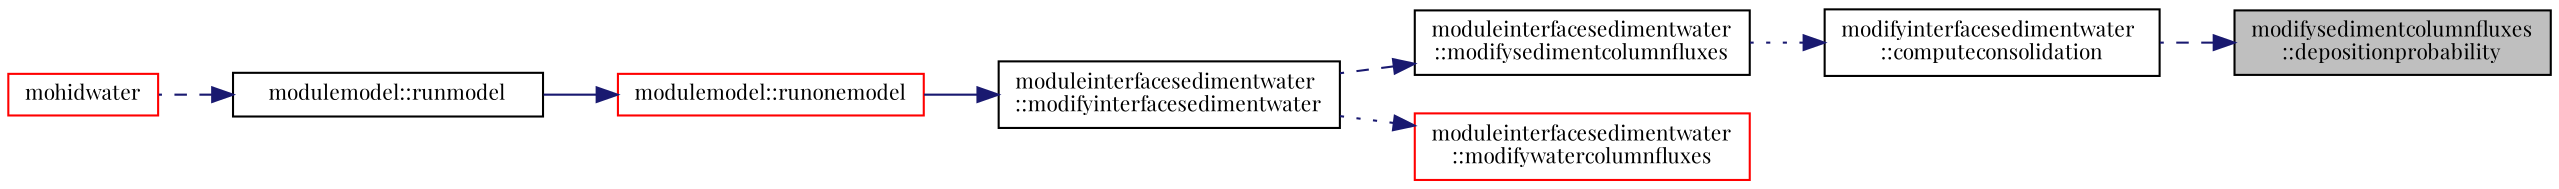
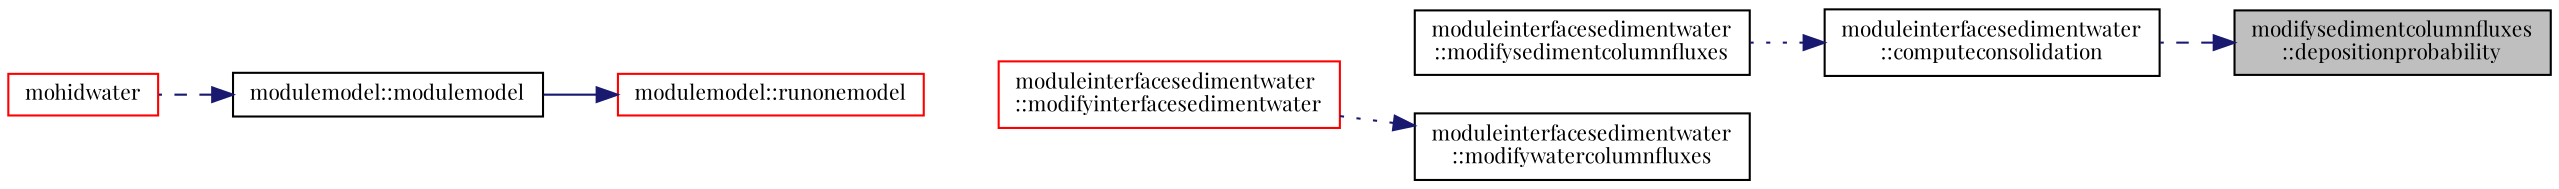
(1992, 43) -> (1992, 43)
(1367, 70) -> none
(388, 95) -> (388, 95)
(951, 95) -> none
(1169, 95) -> (1169, 95)
(1582, 147) -> (1582, 147)
